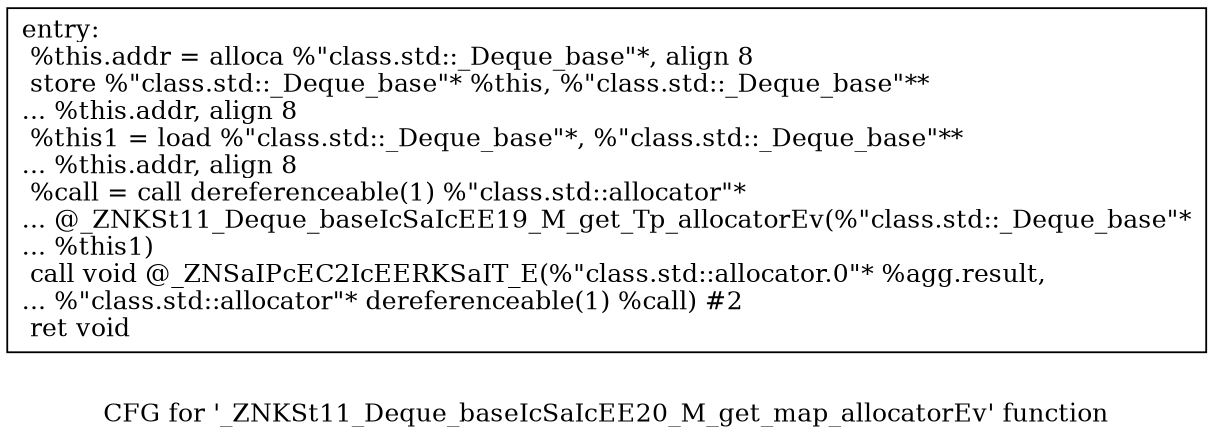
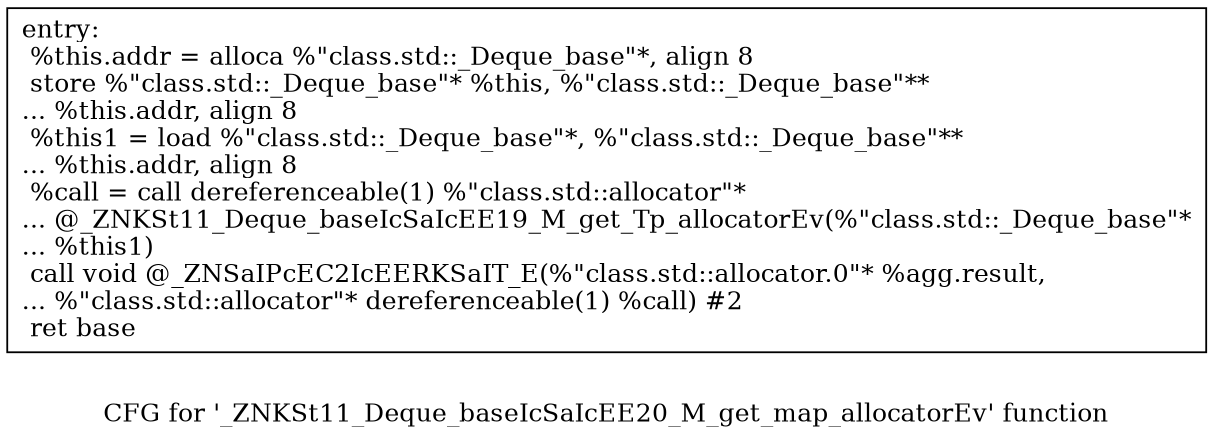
(77, 329) -> (80, 329)
